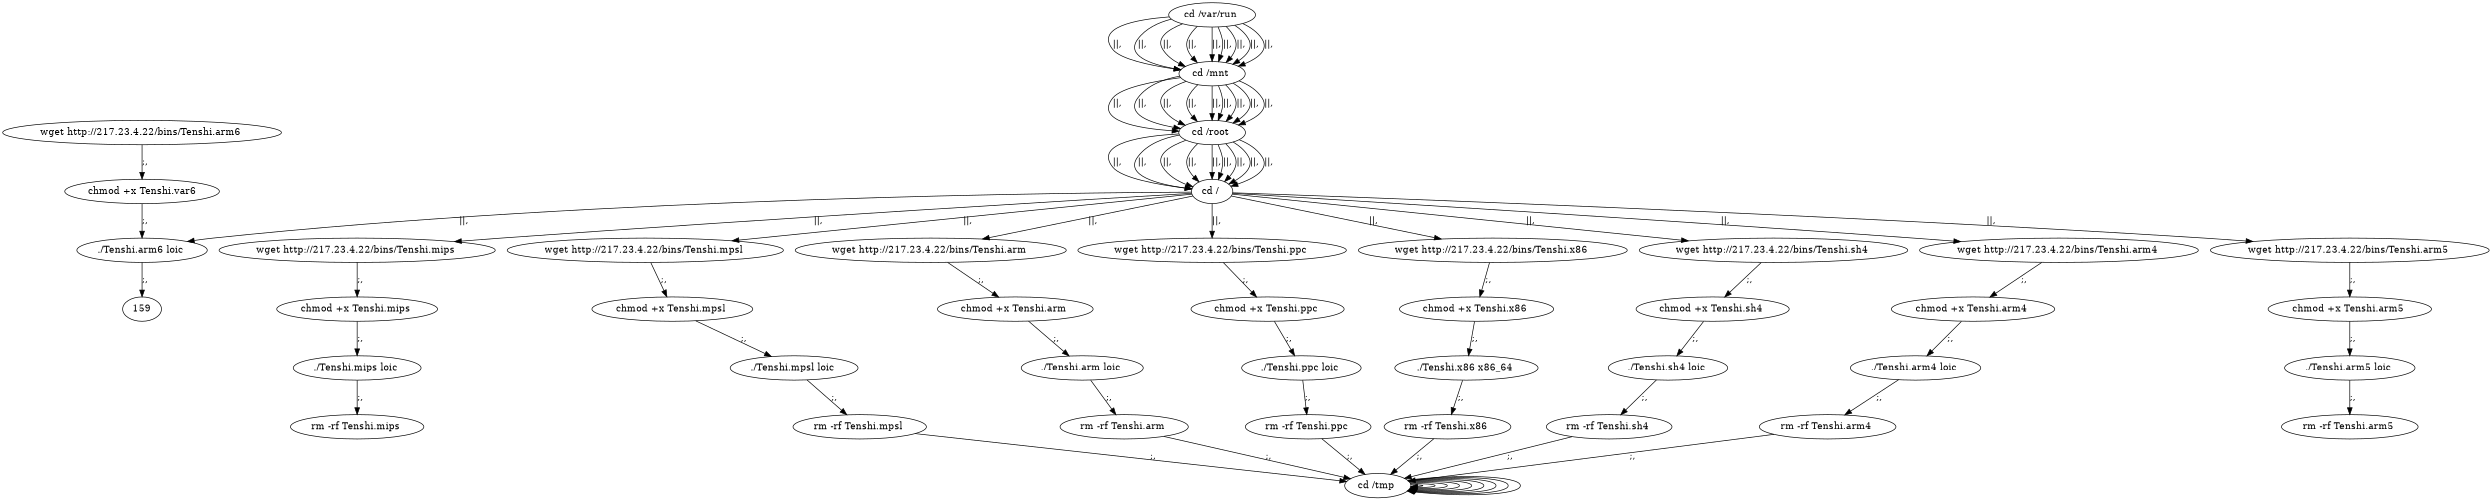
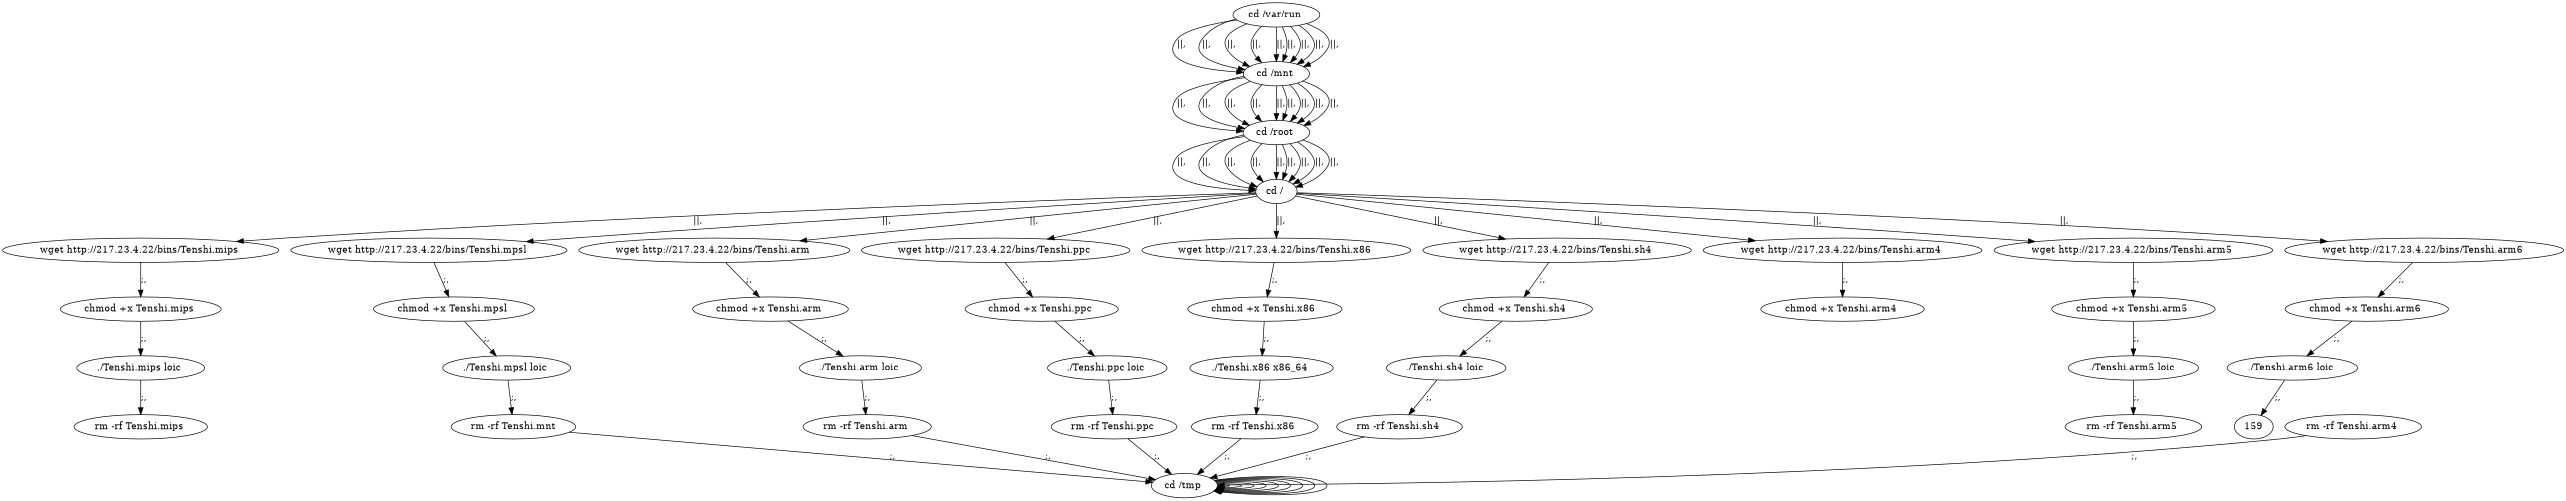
(142, 191) -> (2367, 309)
(692, 205) -> (1809, 213)
(1916, 368) -> none
(860, 427) -> (513, 427)
